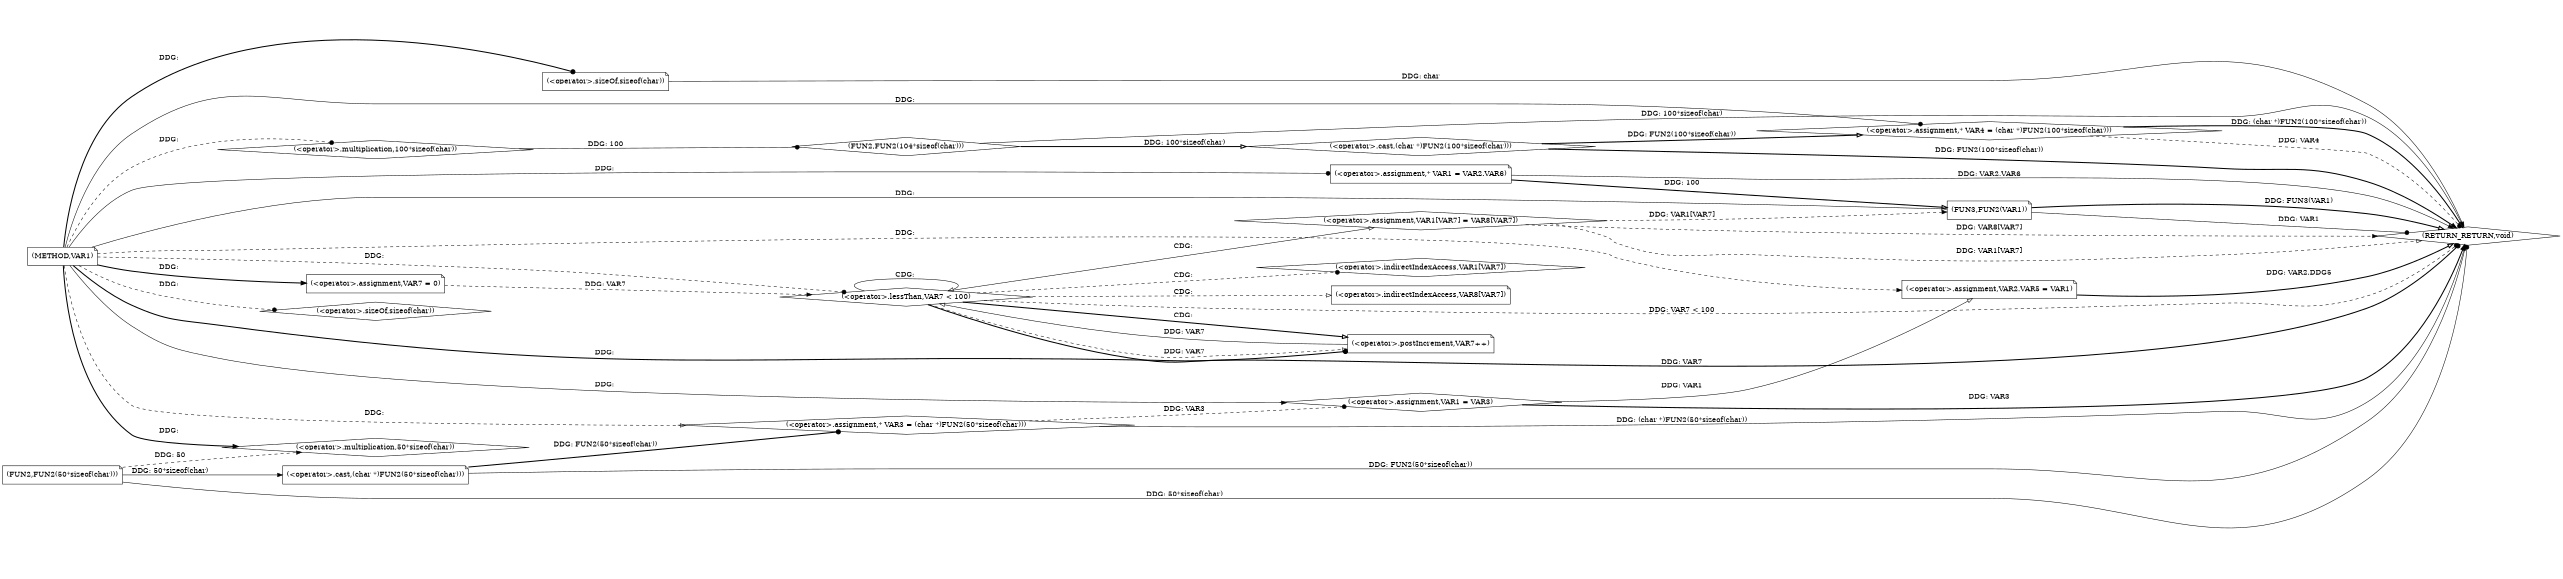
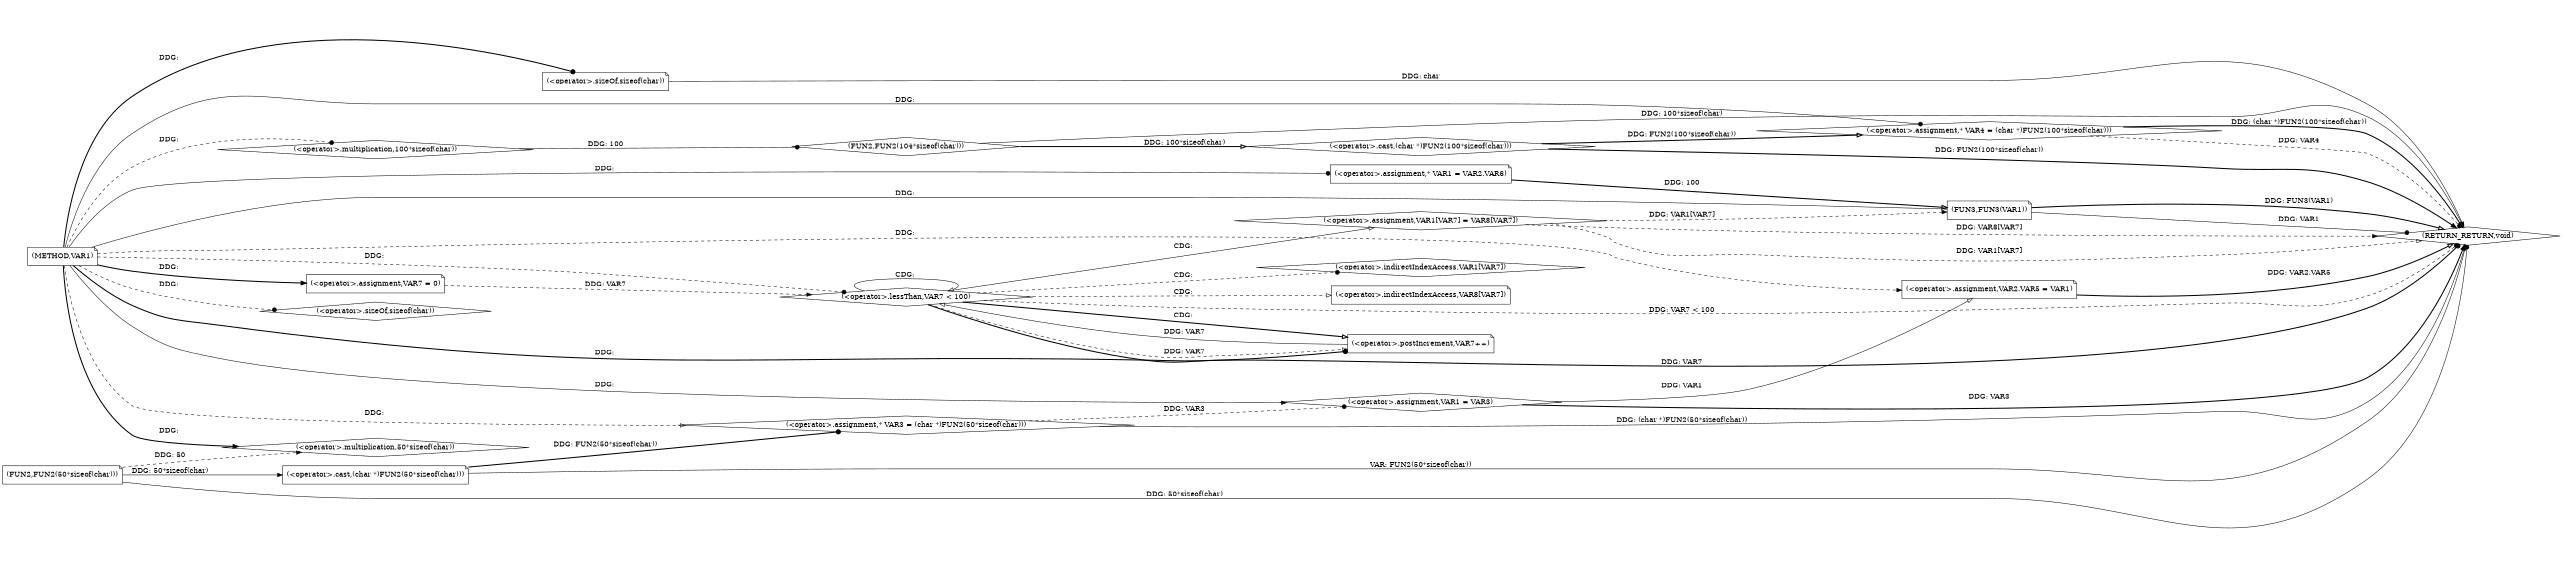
(1983, 178) -> none
(1989, 210) -> (1989, 210)
(2299, 273) -> (2299, 273)
(1421, 465) -> (1421, 465)
